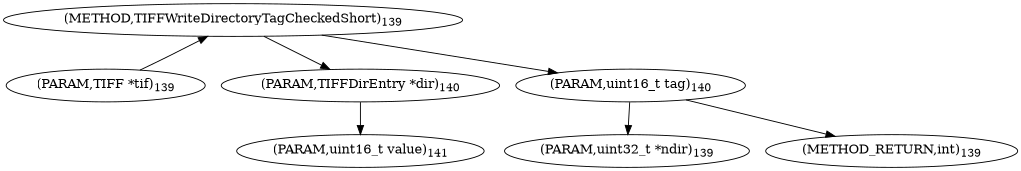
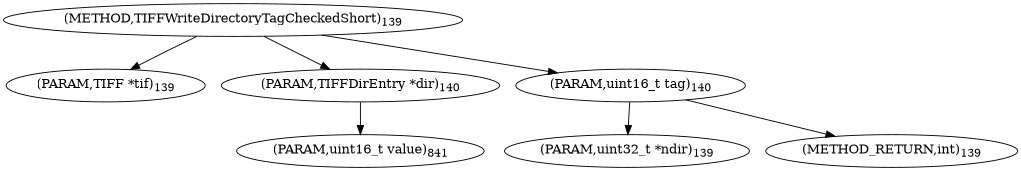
(170, 56) -> (168, 51)
(438, 150) -> (438, 150)
